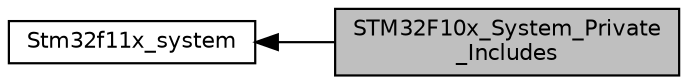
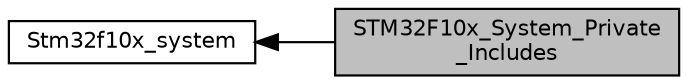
(132, 42) -> (132, 42)
